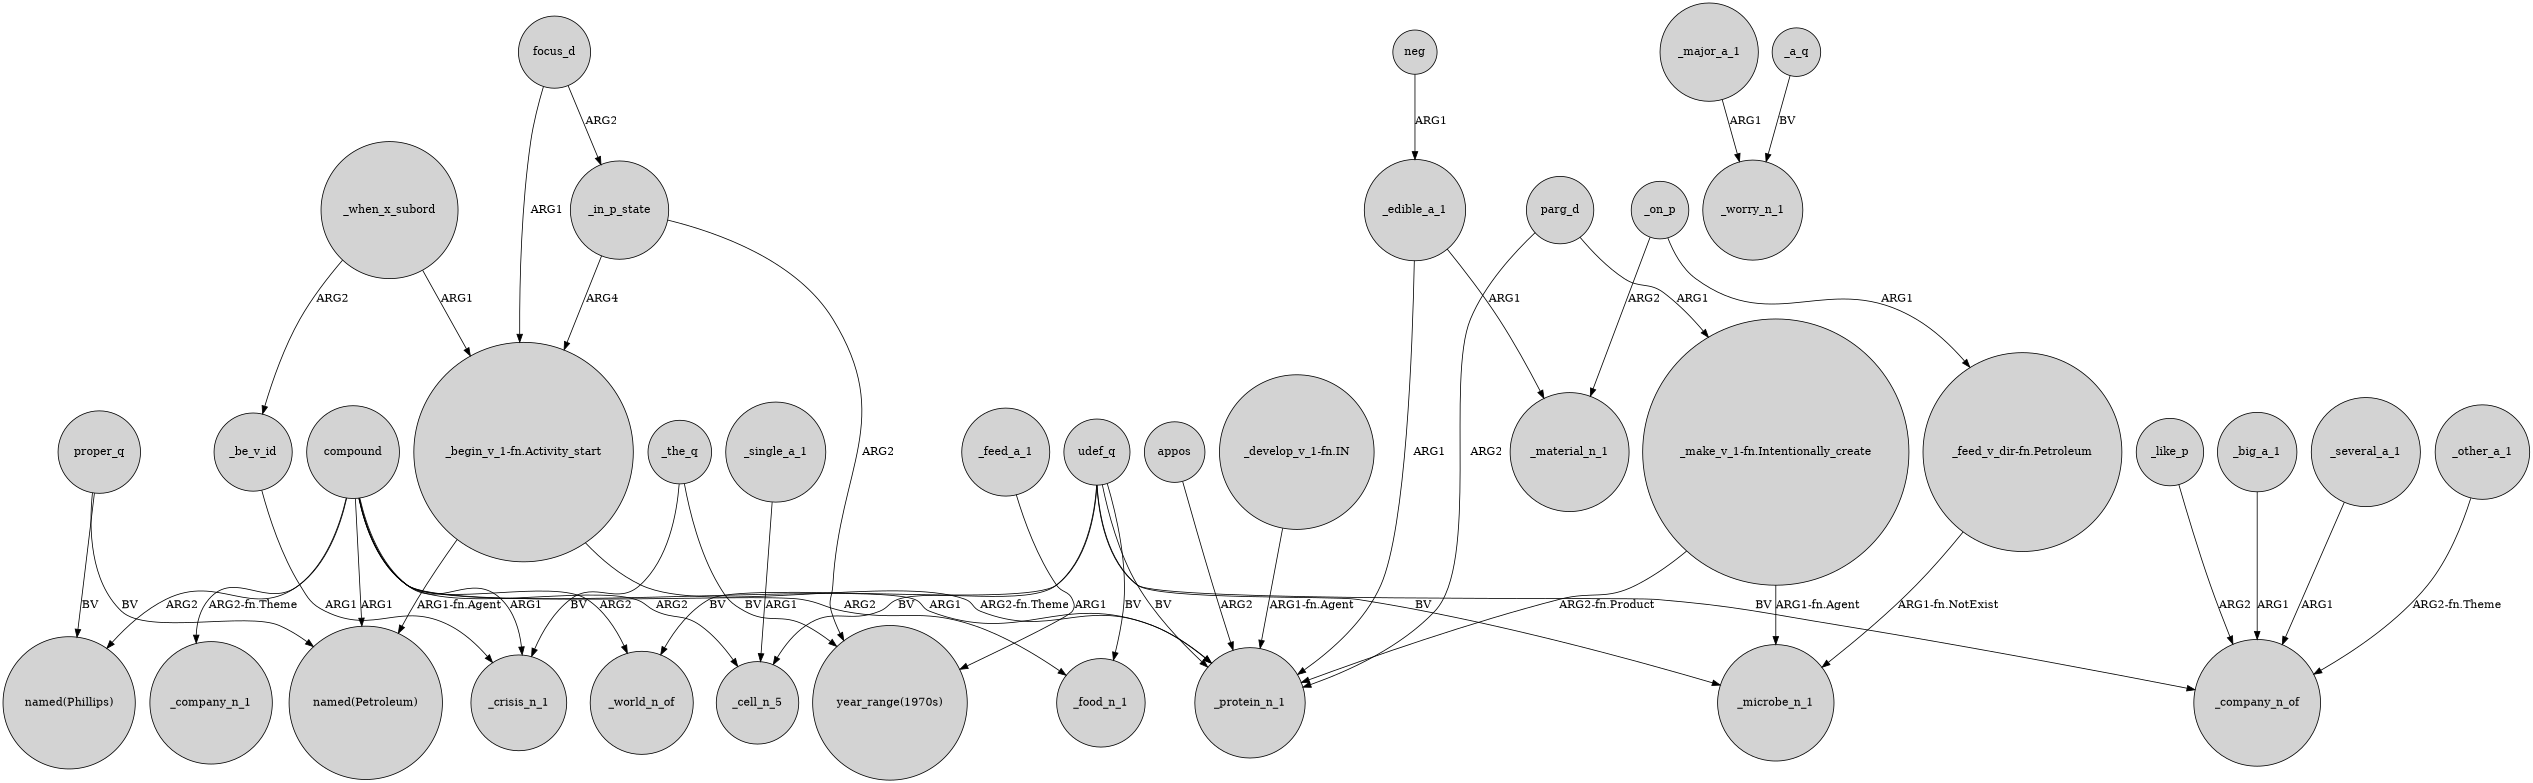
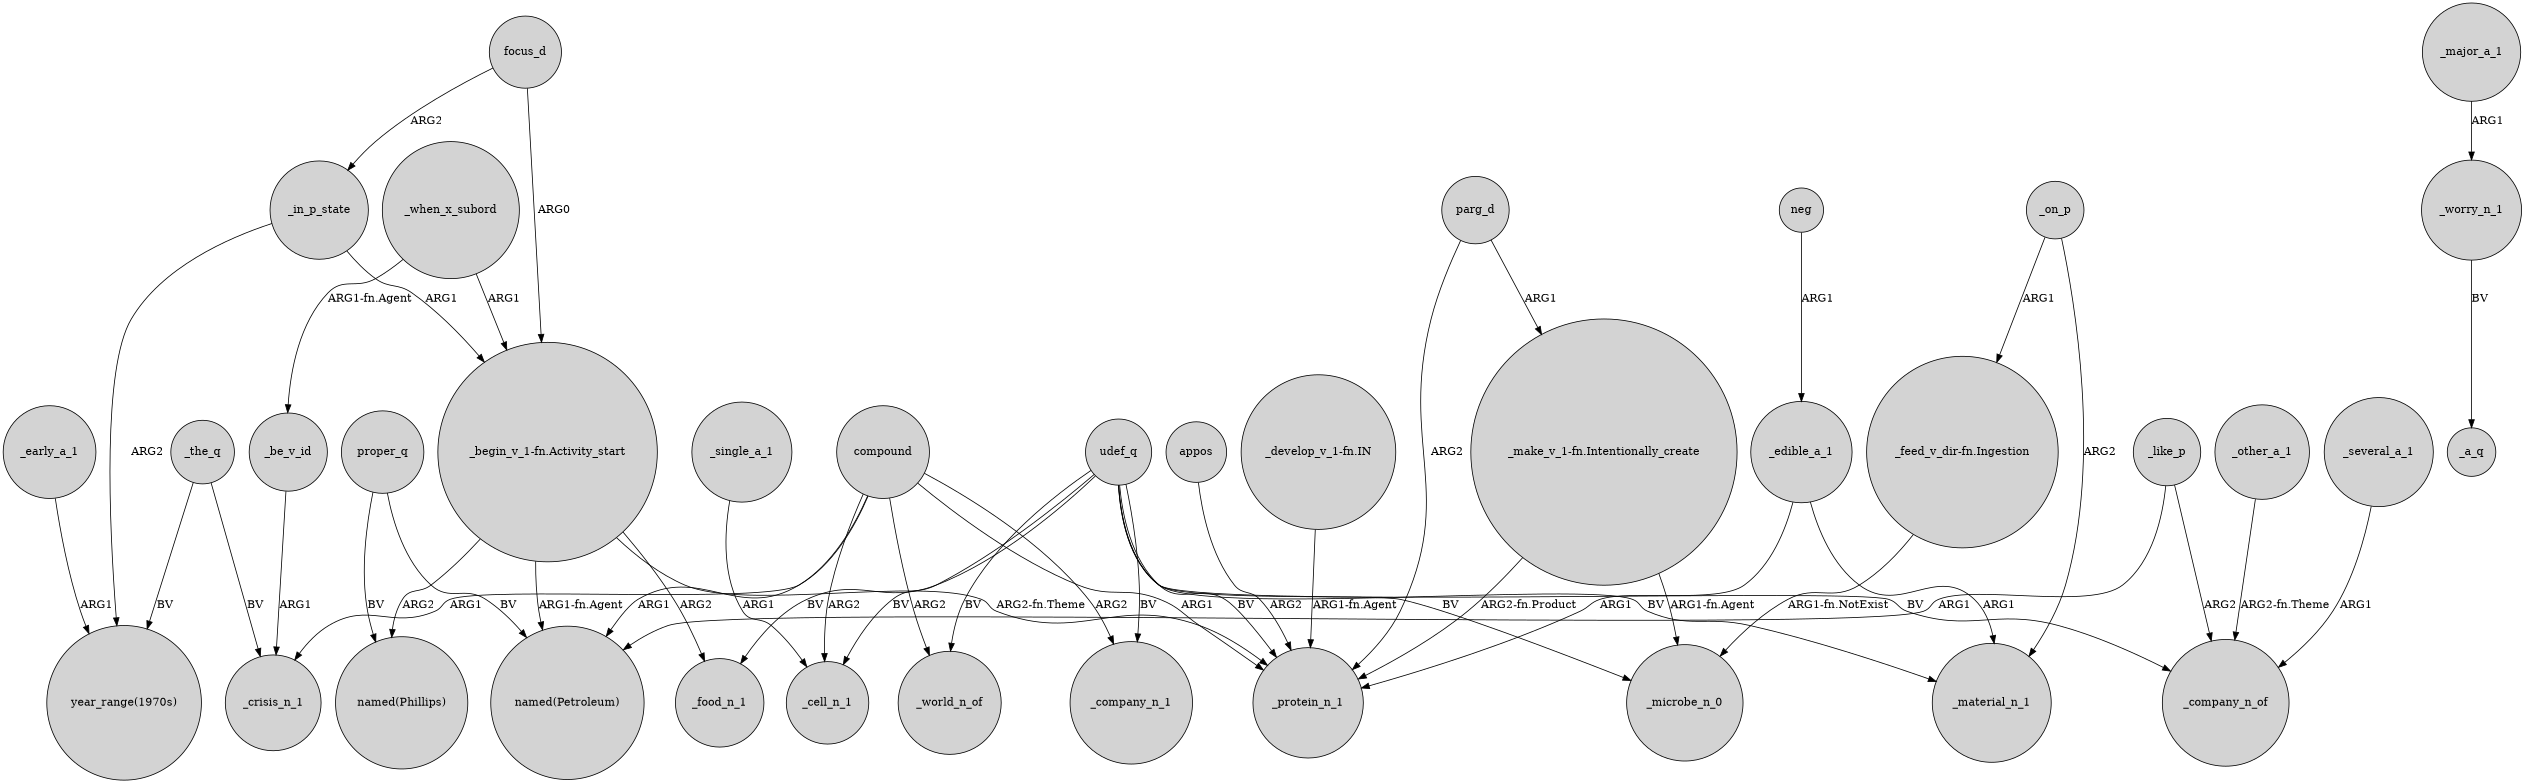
(1779, 115) -> (2472, 340)
(547, 210) -> (554, 210)
(333, 299) -> (370, 299)
(602, 299) -> (442, 299)
(1006, 452) -> (50, 452)
(2022, 452) -> (1962, 452)
(2257, 452) -> none
none -> (1138, 570)
(249, 598) -> (437, 580)
(804, 600) -> (663, 584)
(253, 605) -> (1112, 605)
none -> (1647, 611)
none -> (1433, 619)
(758, 703) -> (828, 703)
(1776, 703) -> (1685, 703)
